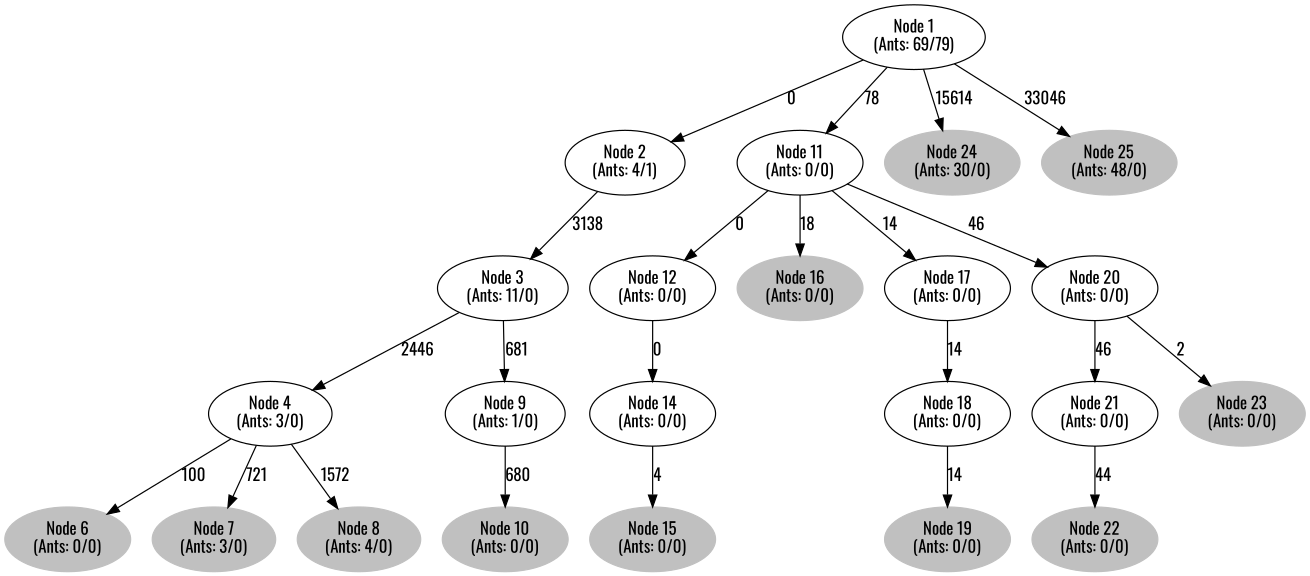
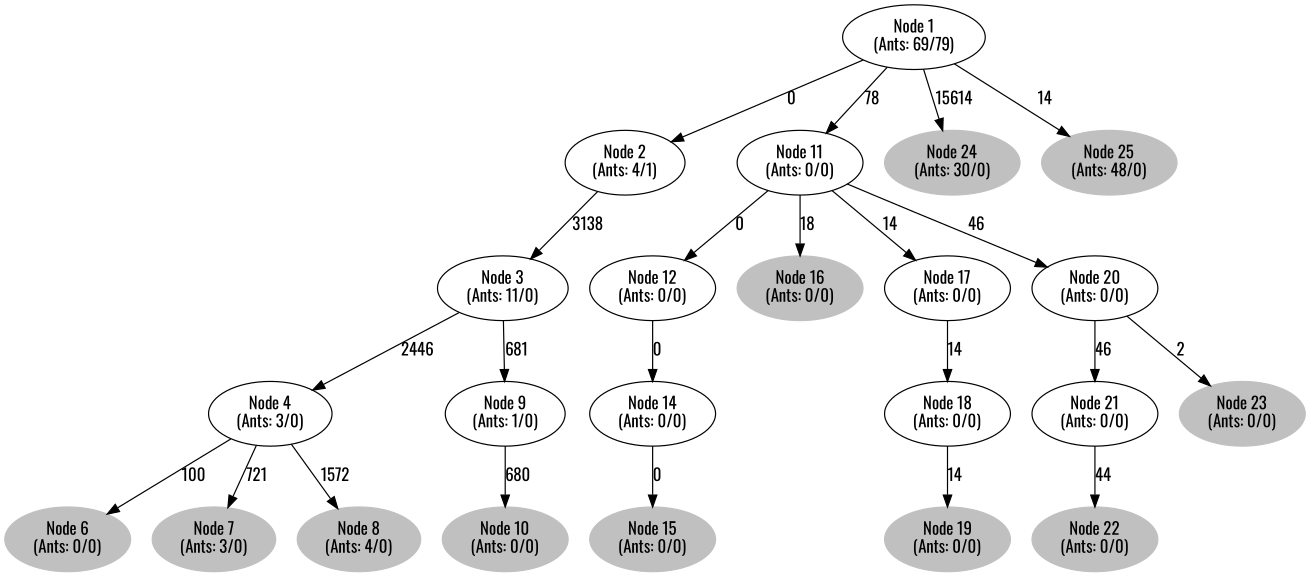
(1045, 100) -> (1045, 100)
(657, 477) -> (657, 477)
